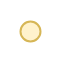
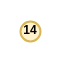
none -> (31, 31)
